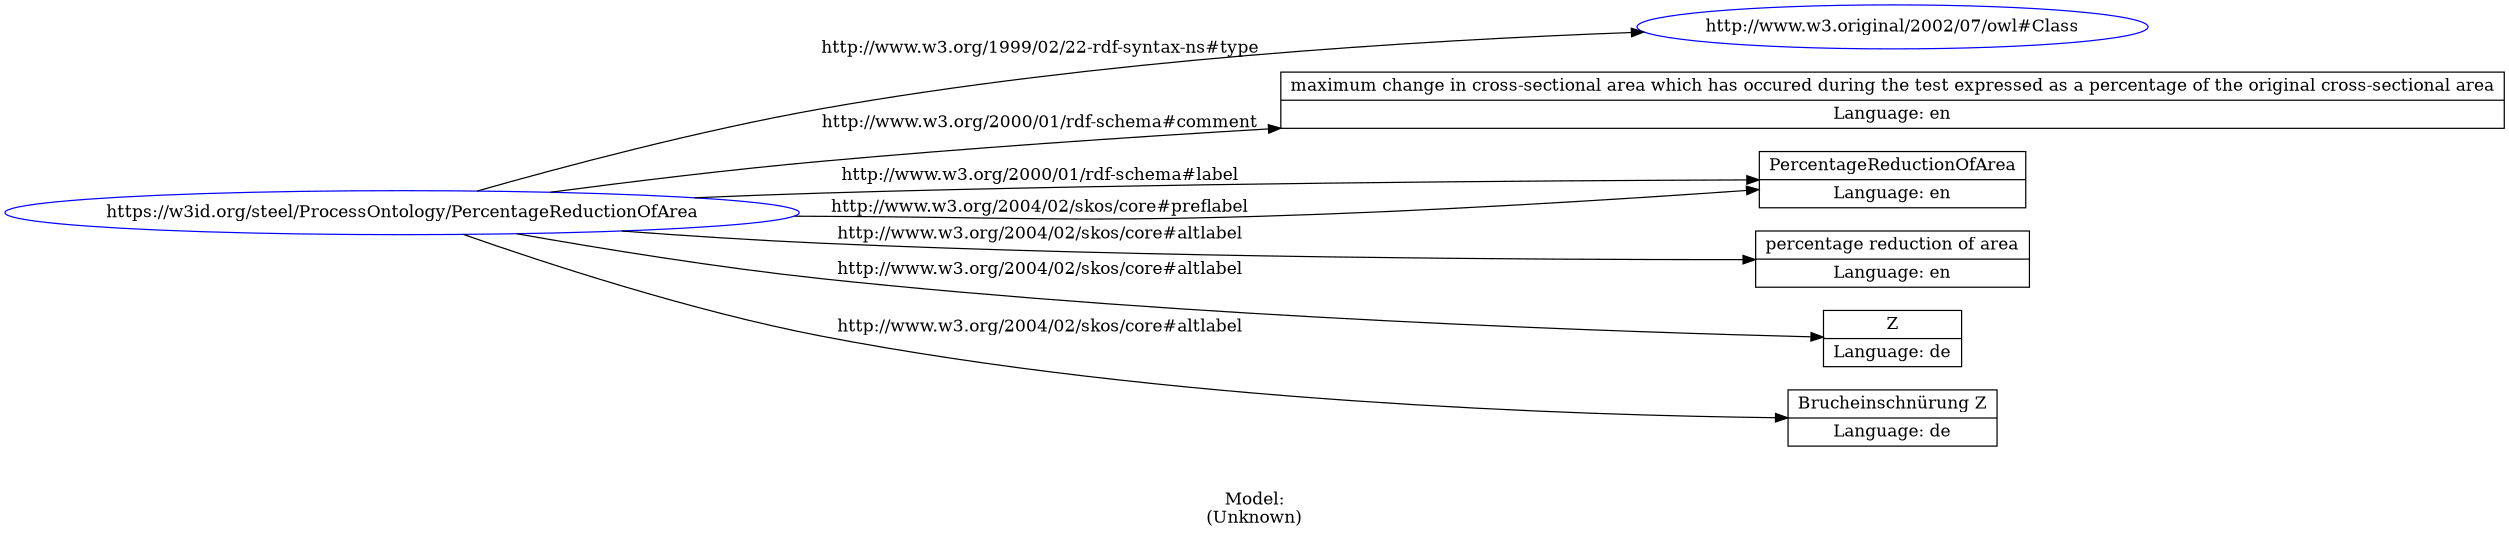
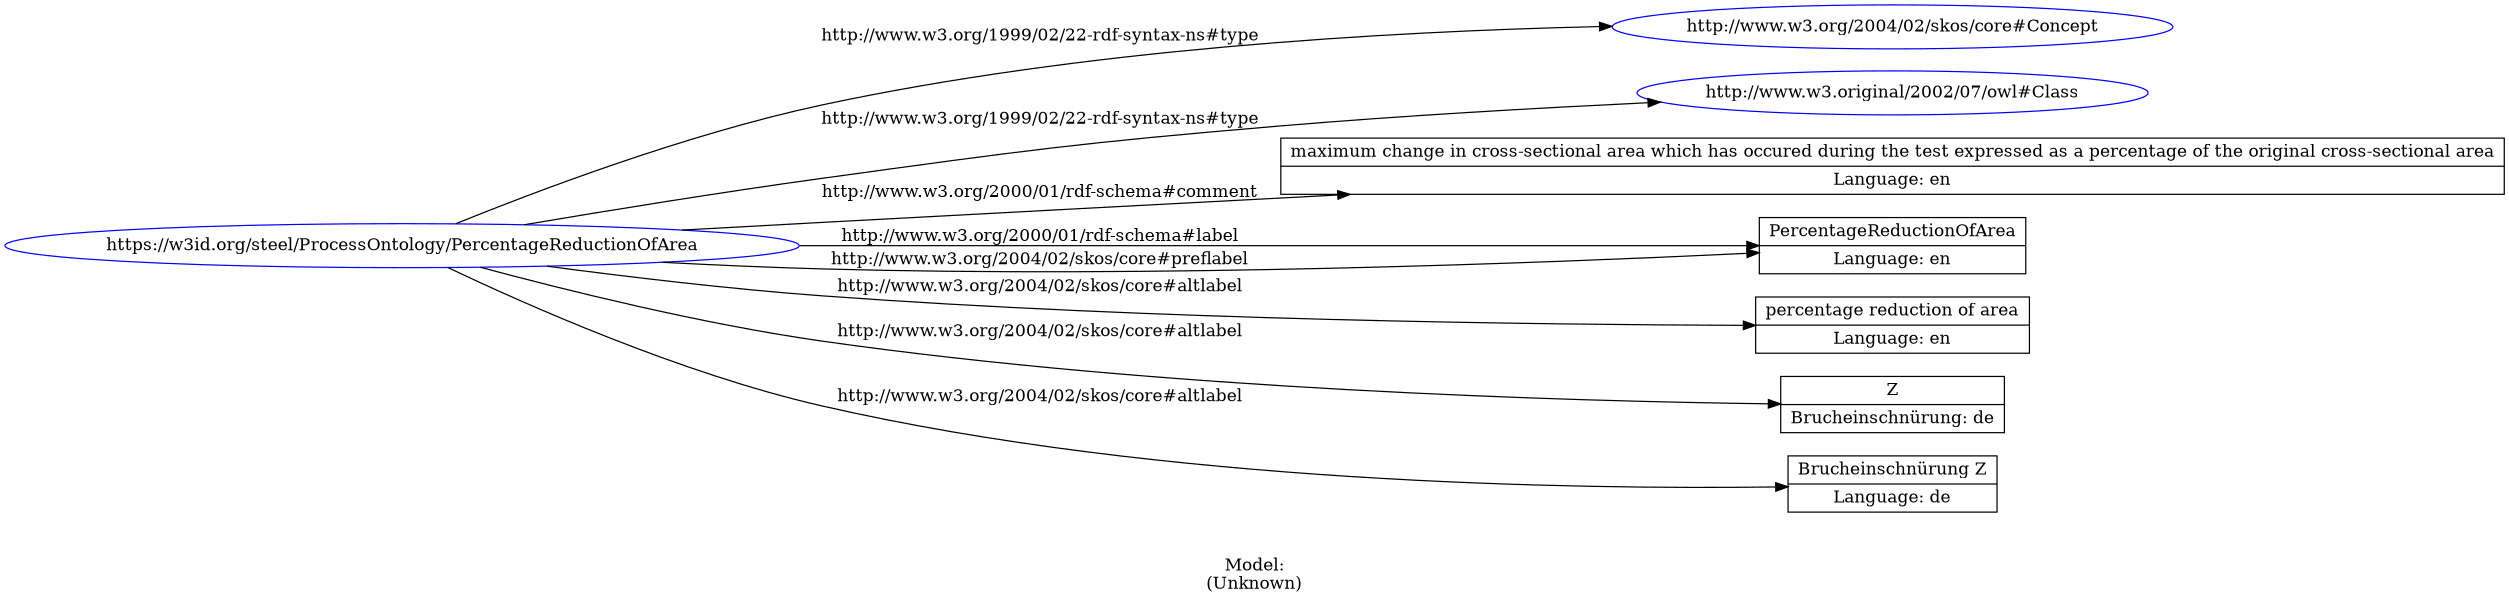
none -> (1892, 27)
(1893, 352) -> (1893, 418)
